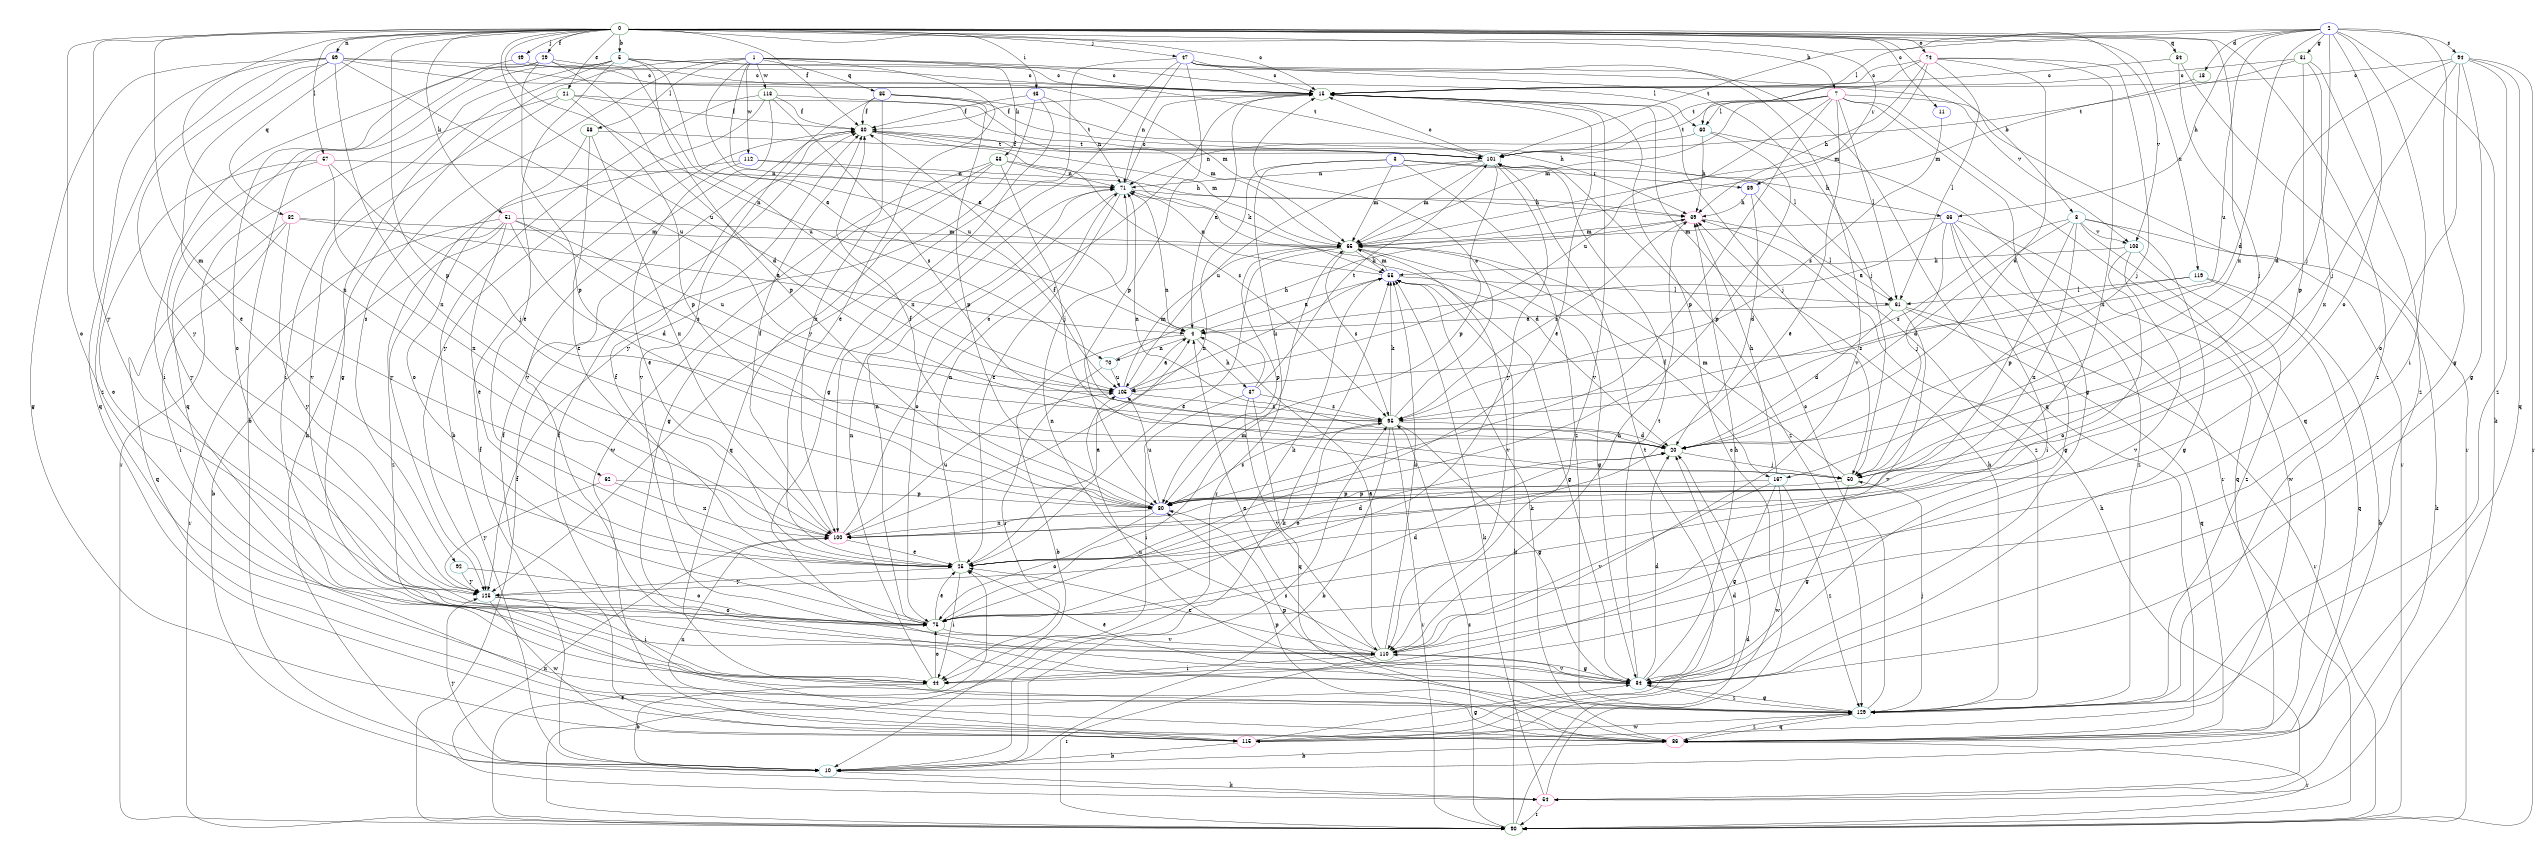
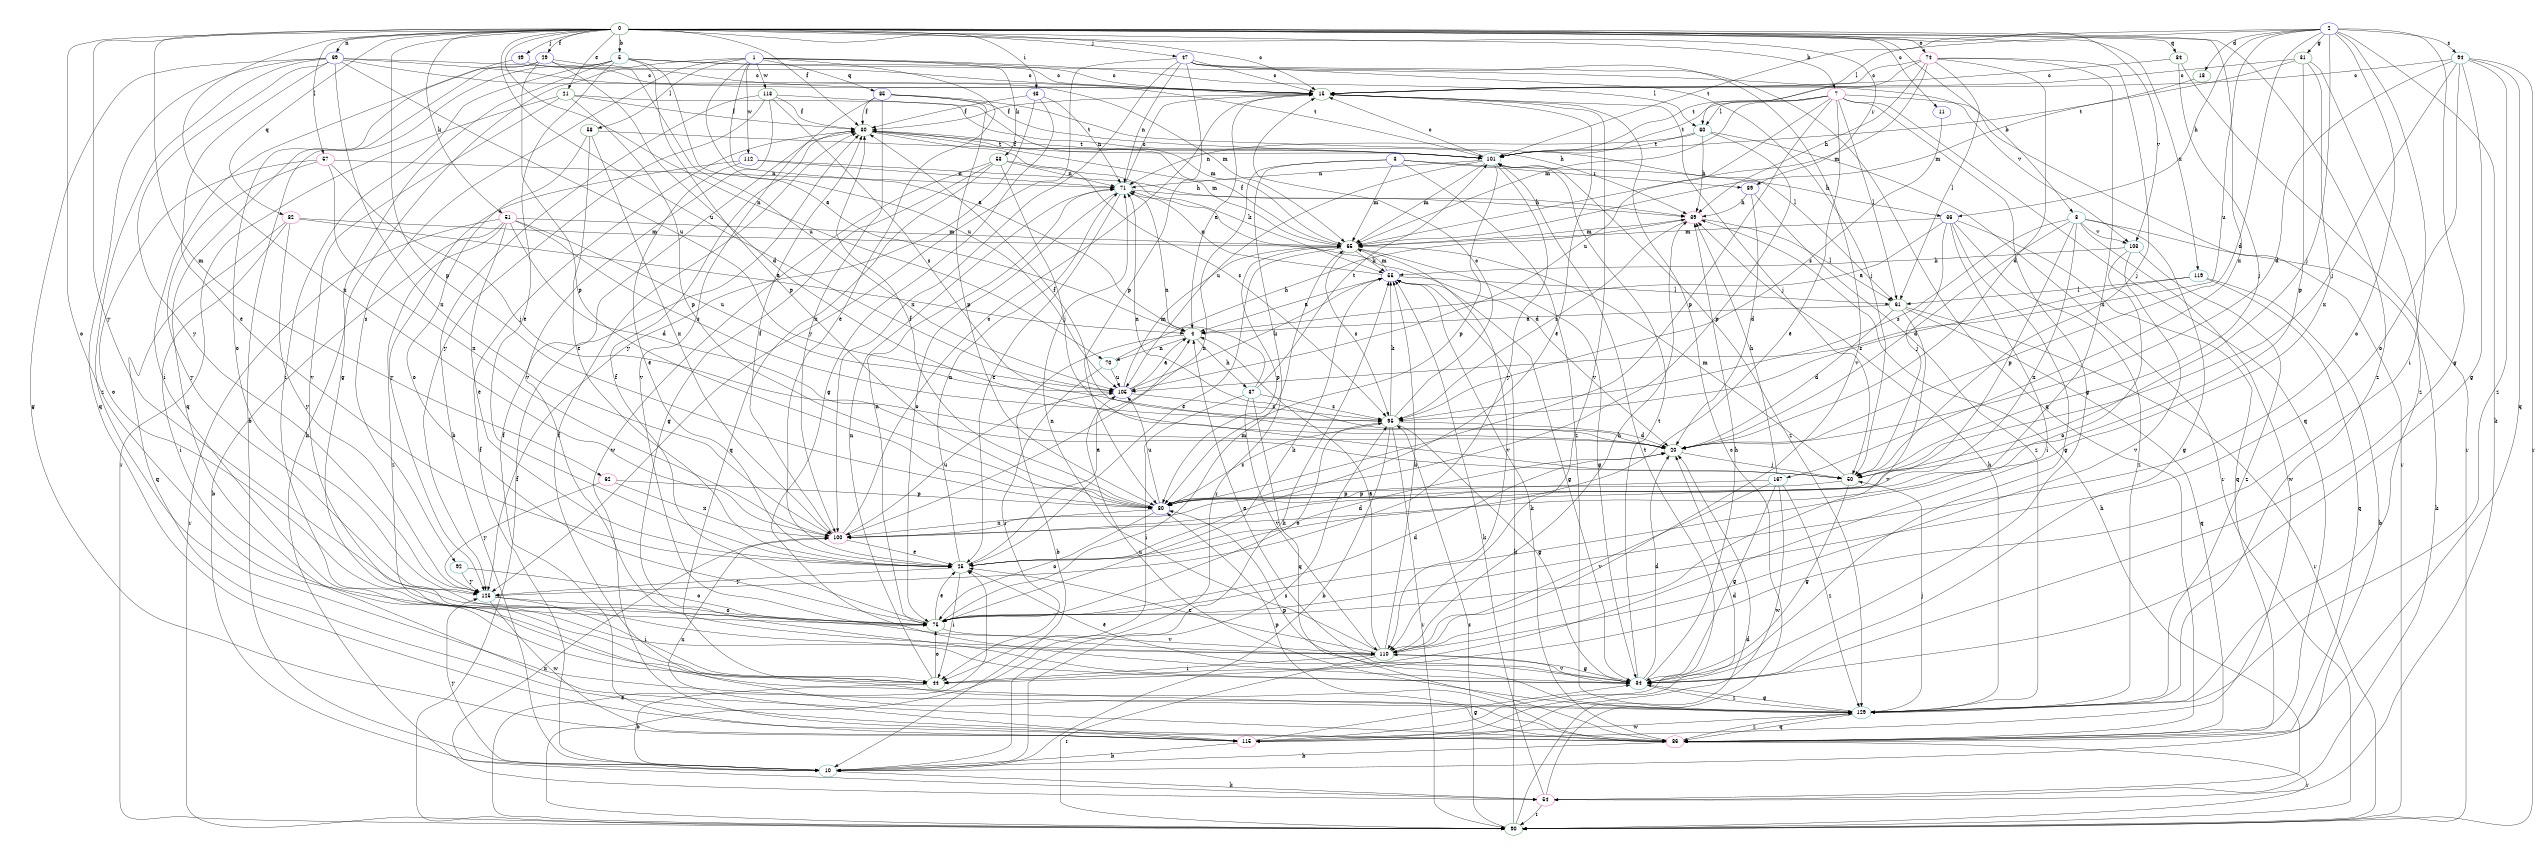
none -> (1633, 147)
(1577, 310) -> (1168, 161)
(1761, 326) -> none
(1252, 392) -> (1252, 392)
(1829, 500) -> (1876, 517)
